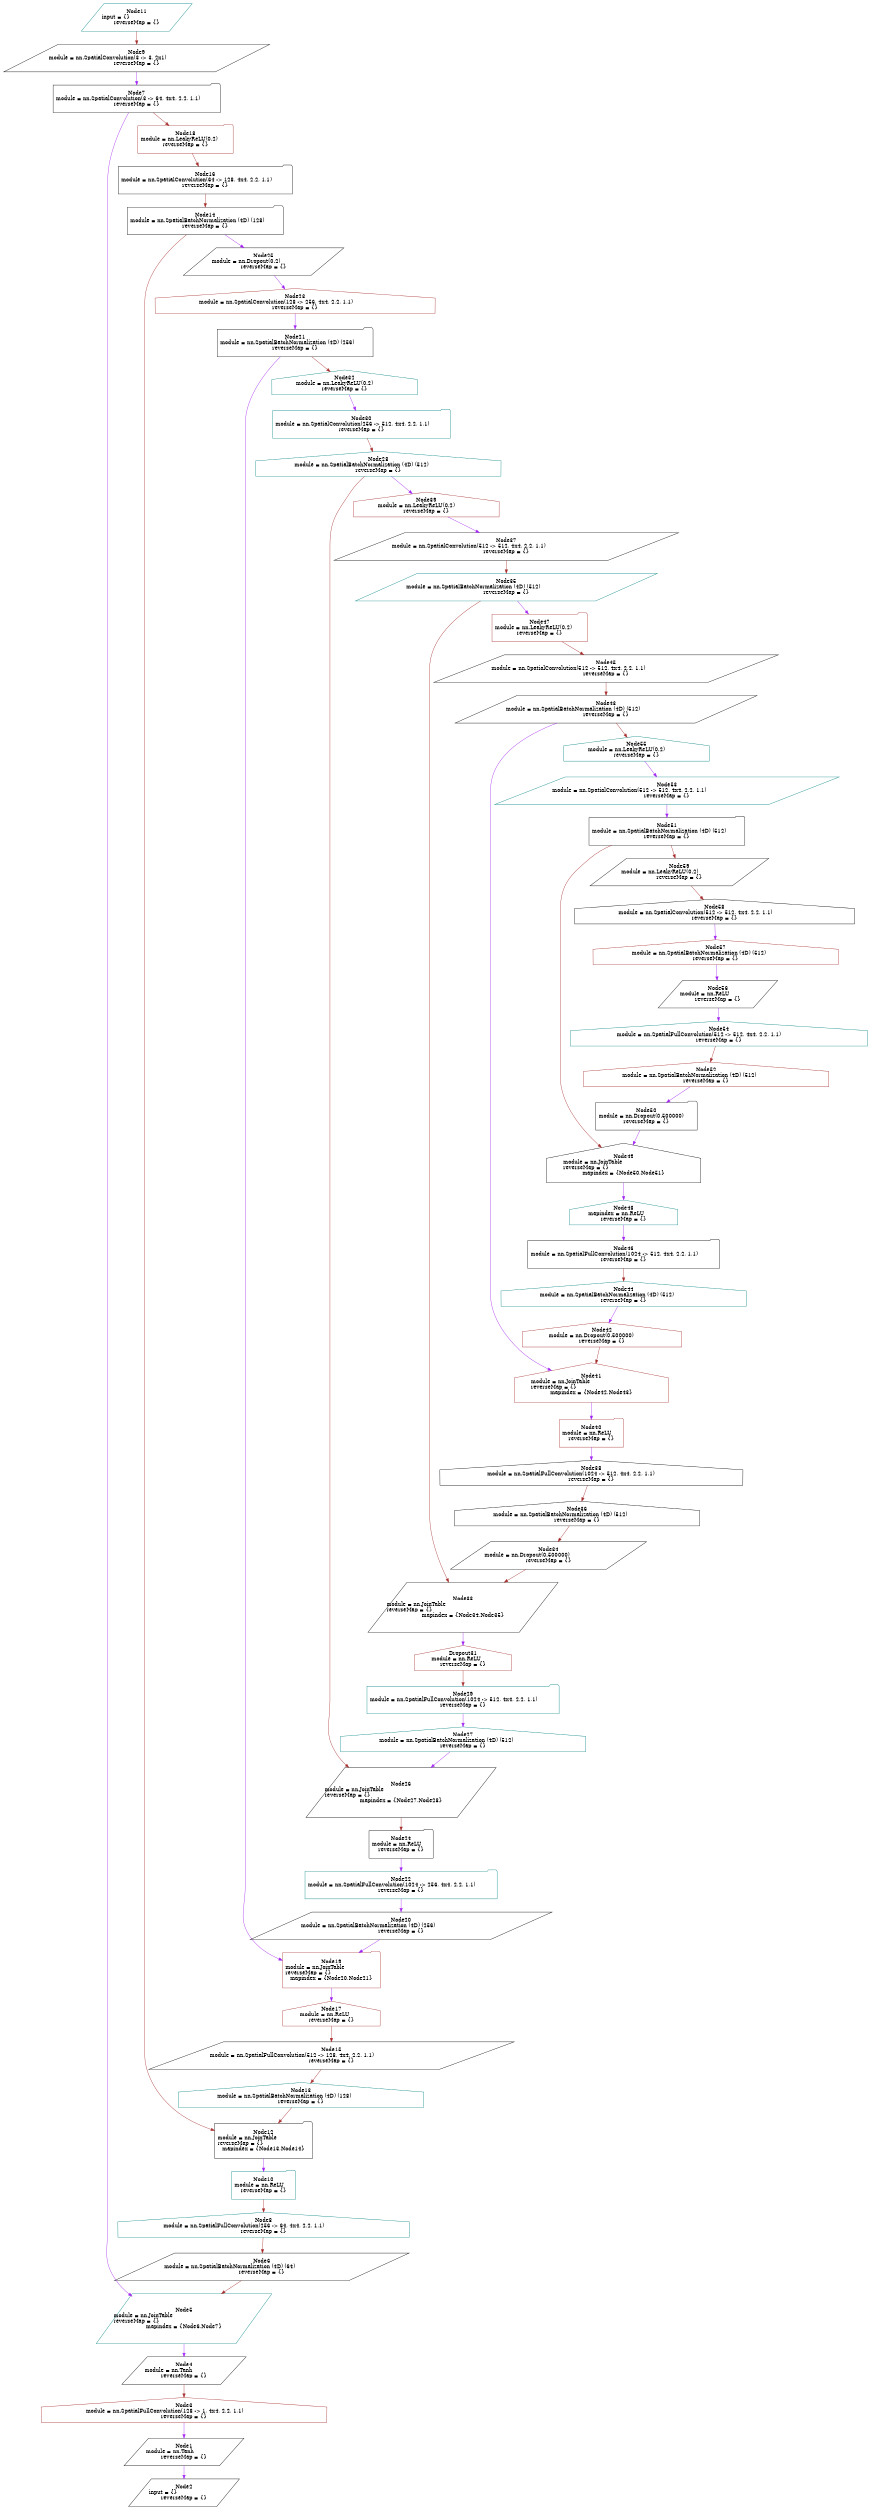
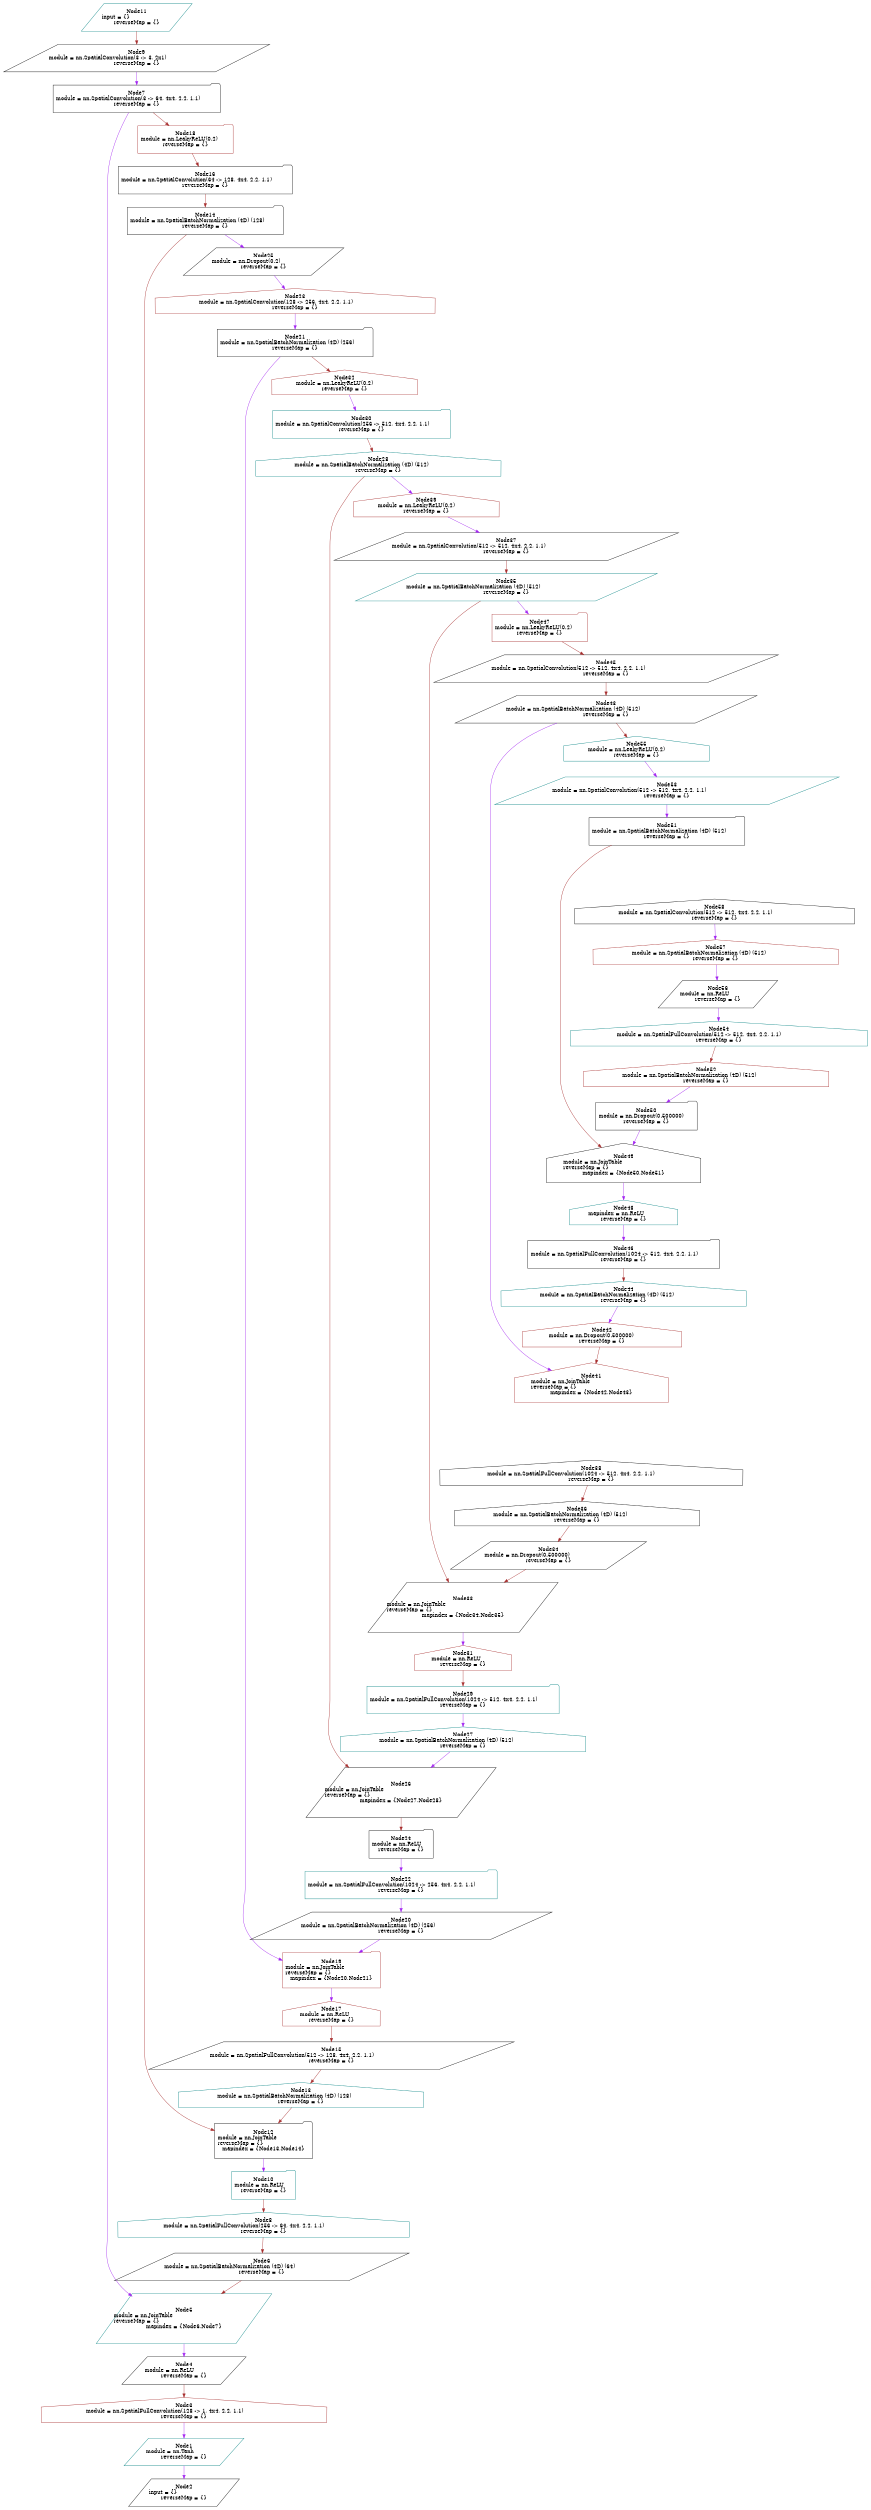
(345, 384) -> (345, 384)
(679, 872) -> none
(591, 1433) -> none
(463, 1659) -> (463, 1659)
(184, 2371) -> (184, 2371)
(184, 2452) -> (184, 2452)
